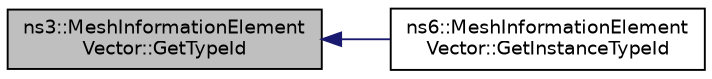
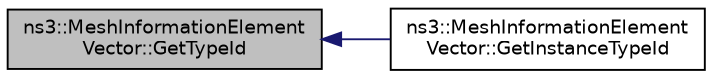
(548, 39) -> (548, 39)
